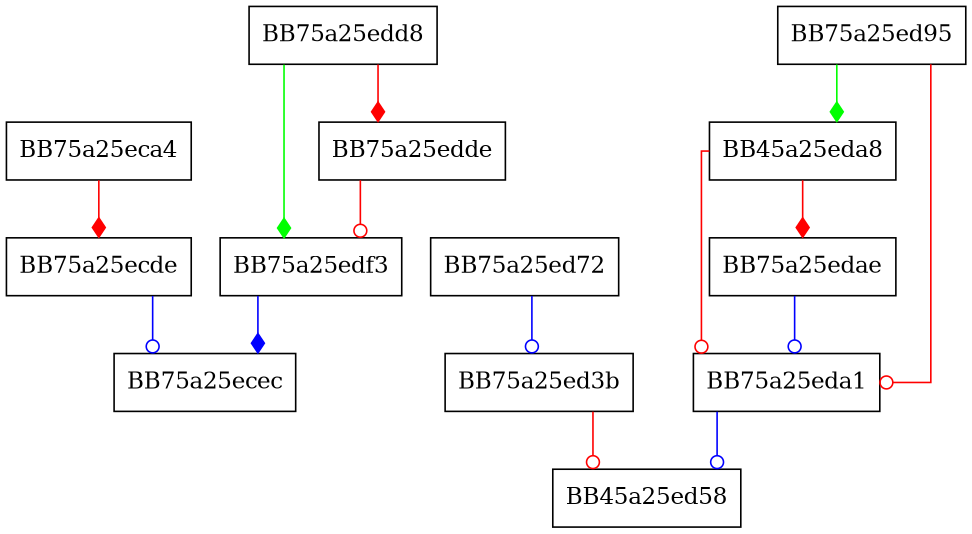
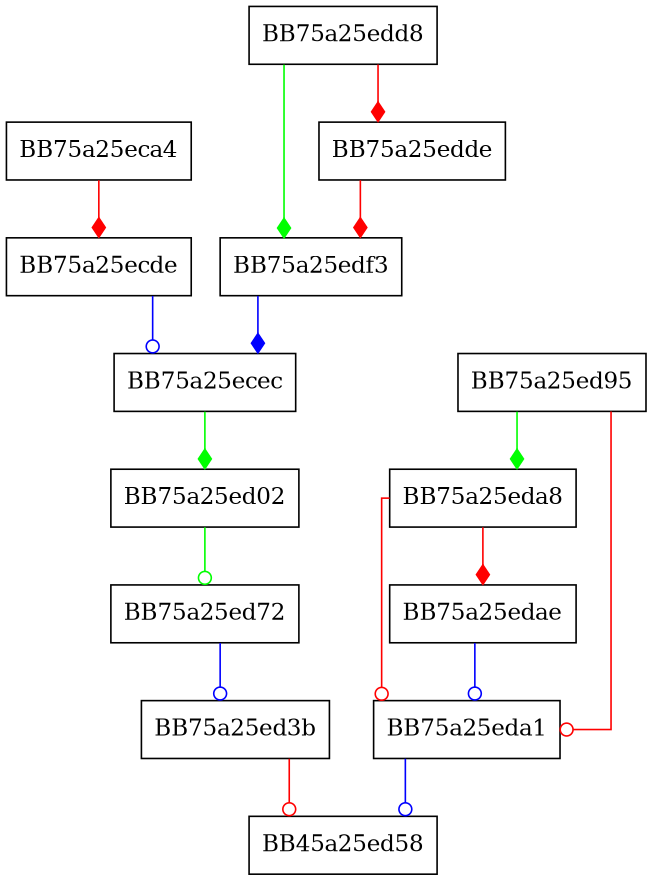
(803, 151) -> (483, 498)
(360, 202) -> (360, 199)
none -> (205, 498)
